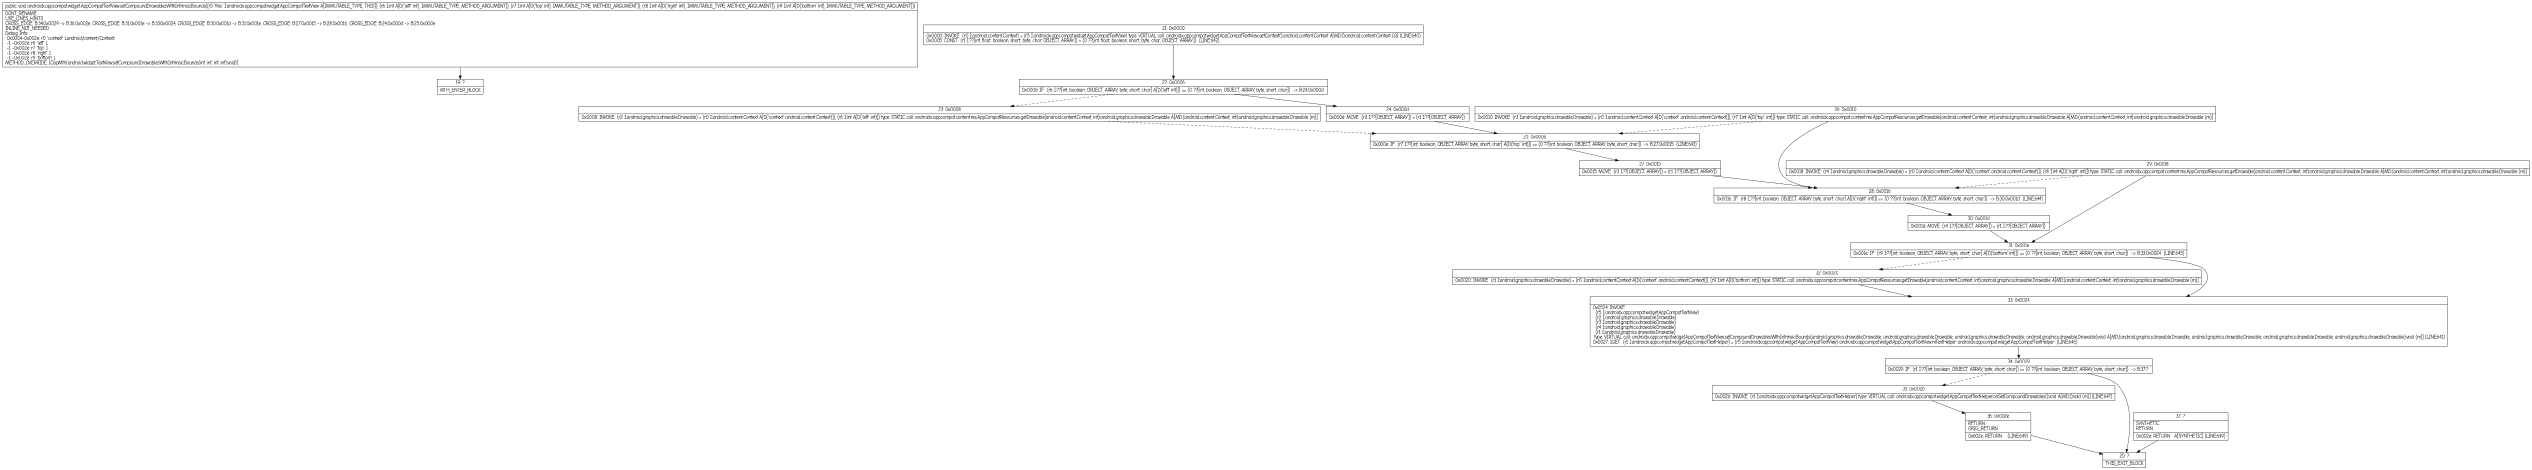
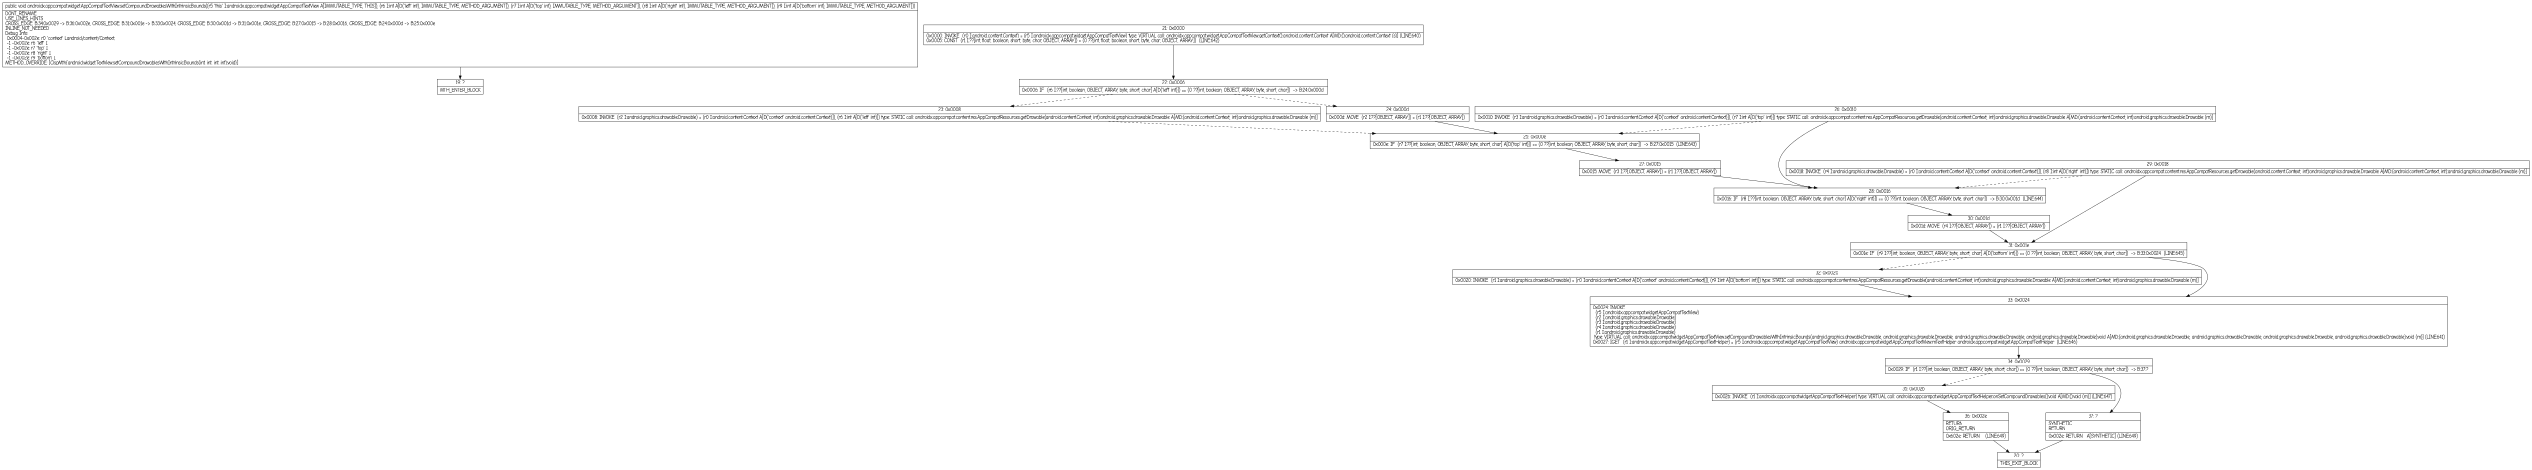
(1284, 100) -> (1284, 100)
(1610, 308) -> (1610, 308)
(2126, 400) -> (2117, 384)
